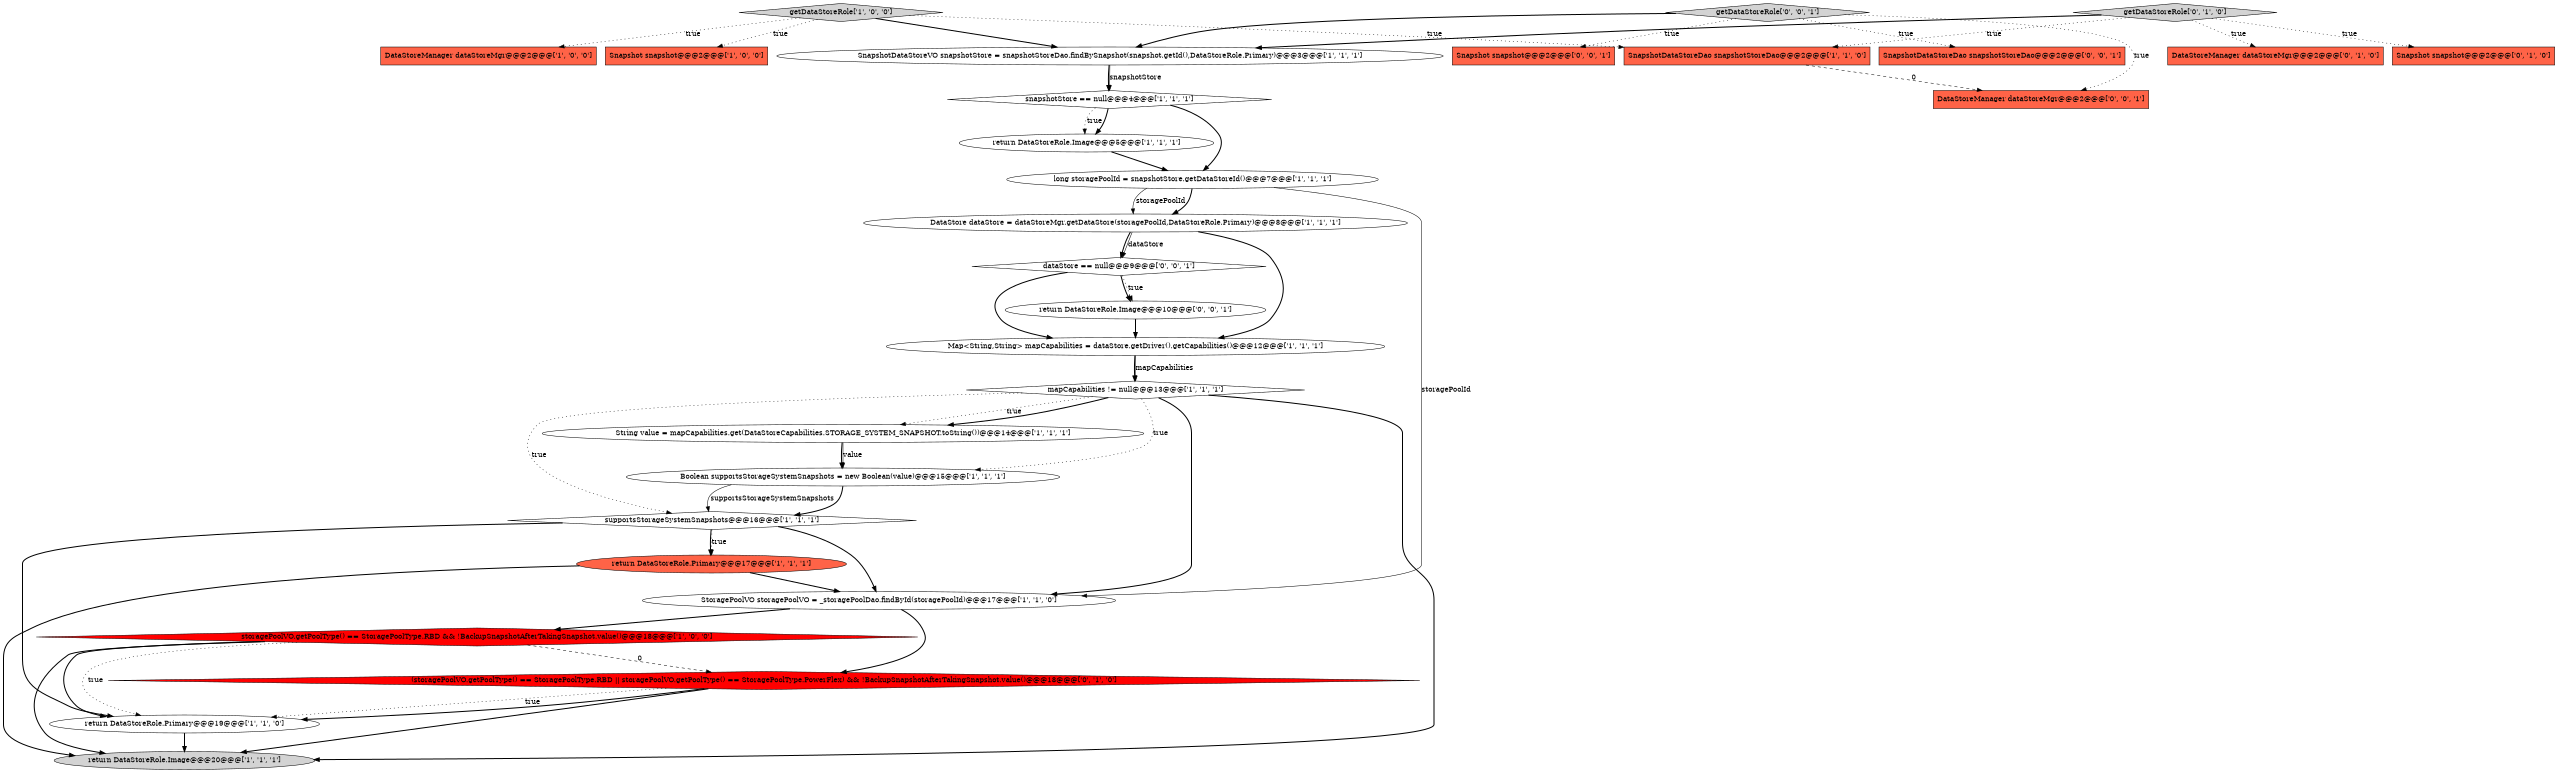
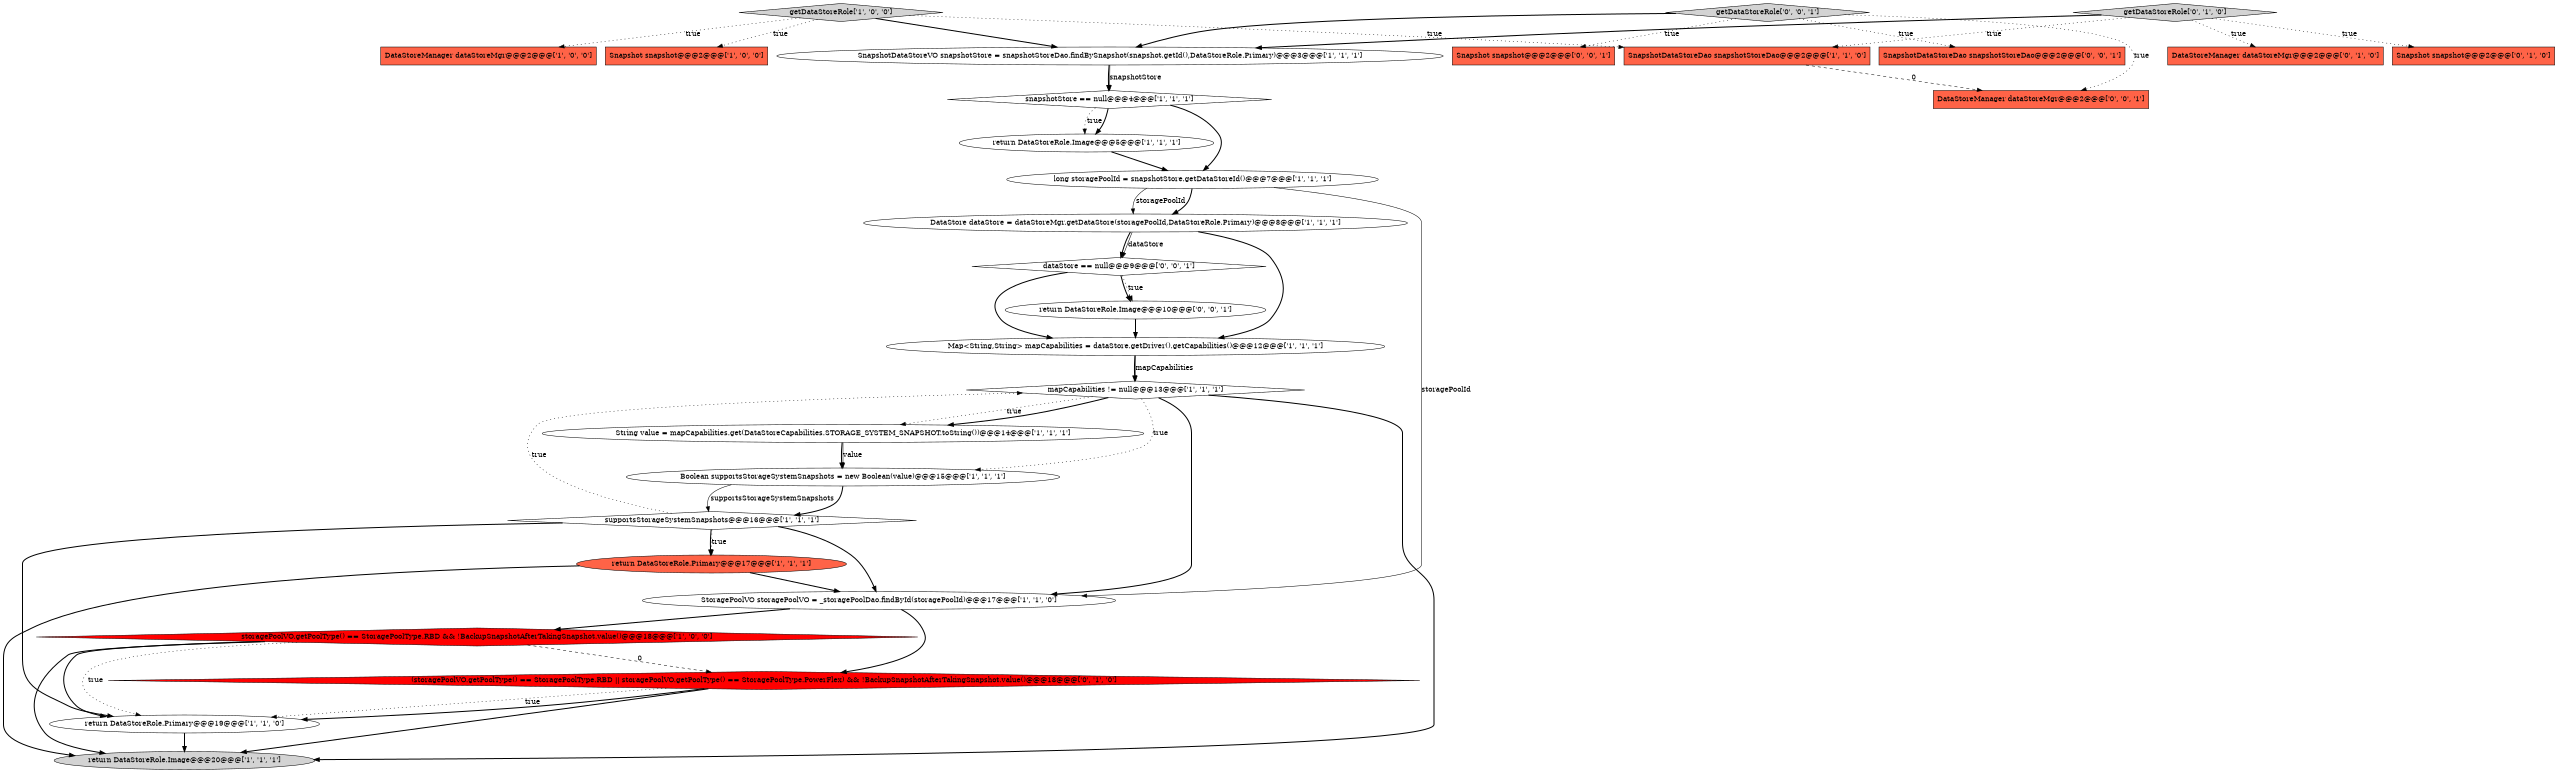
(687, 406) -> (682, 406)
